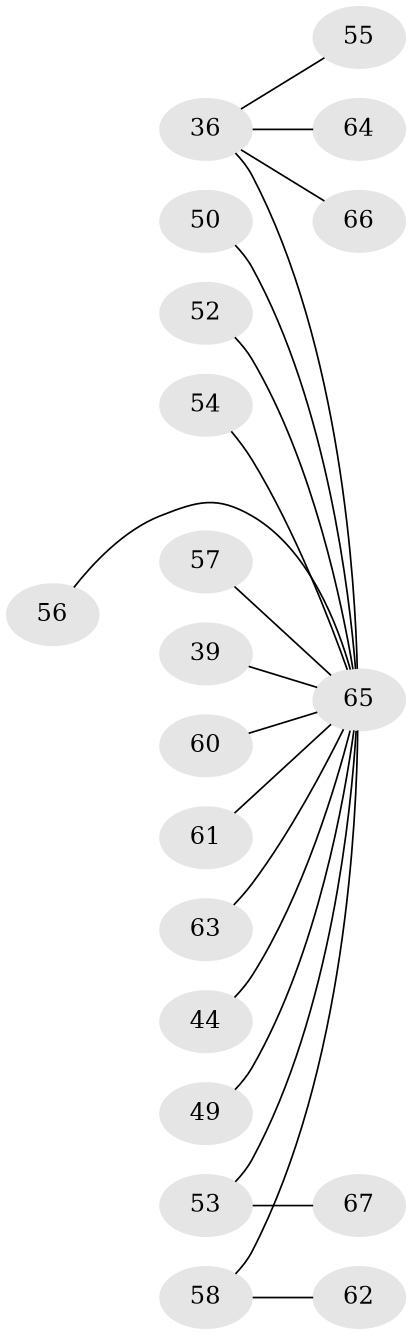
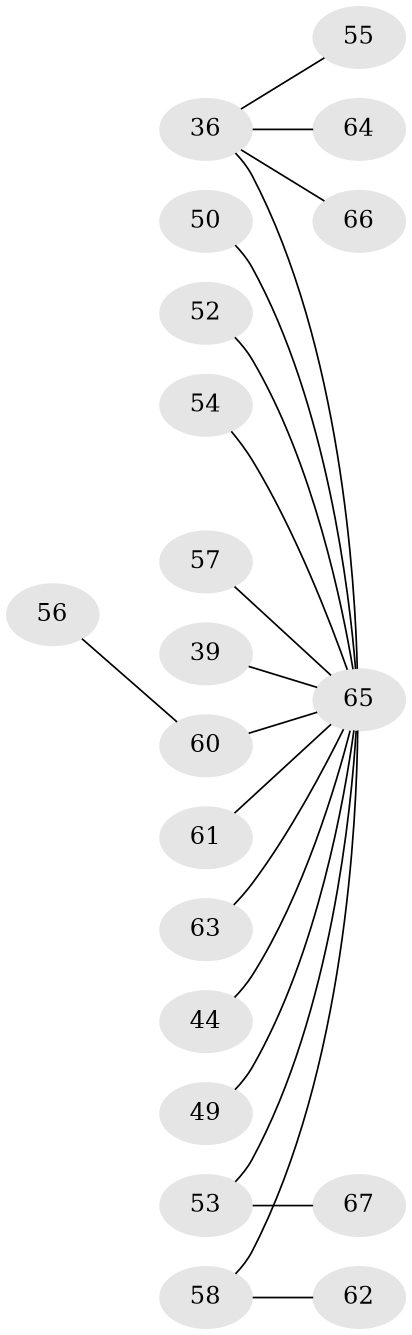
(242, 511) -> (129, 680)
